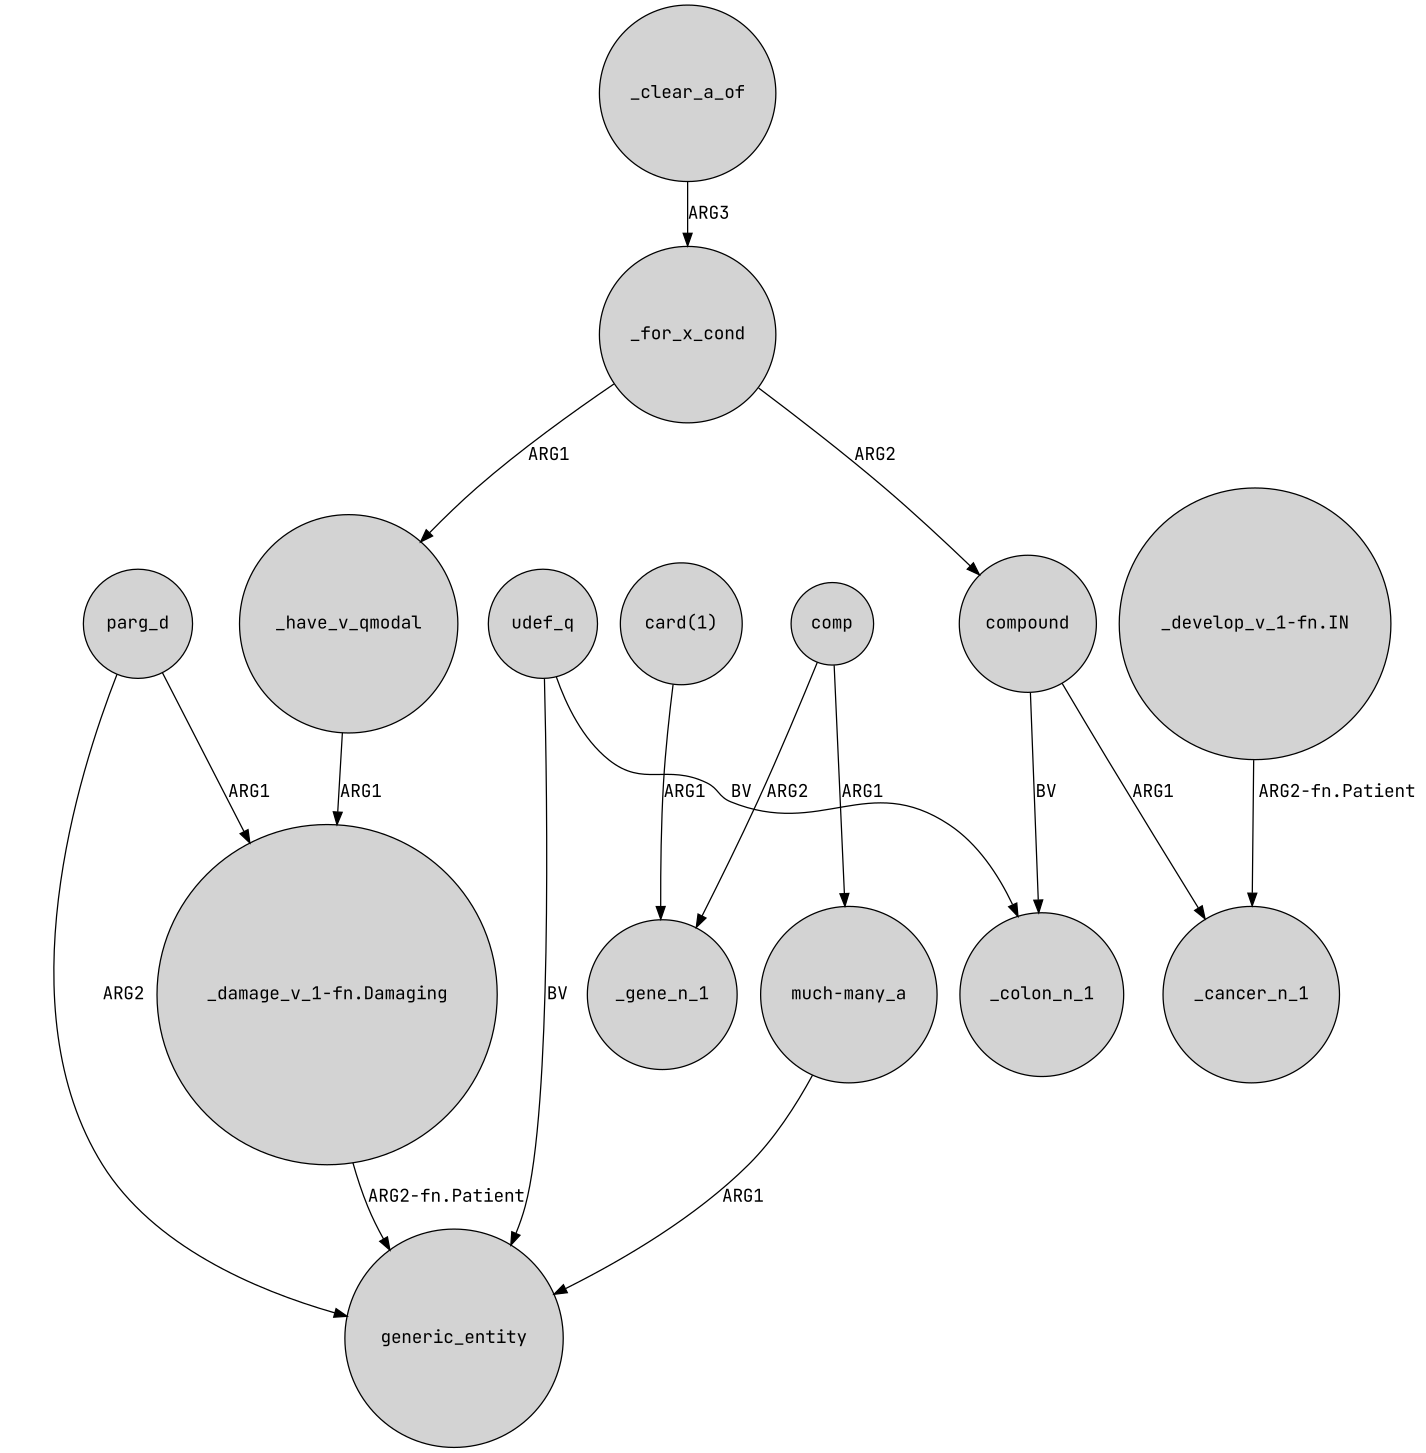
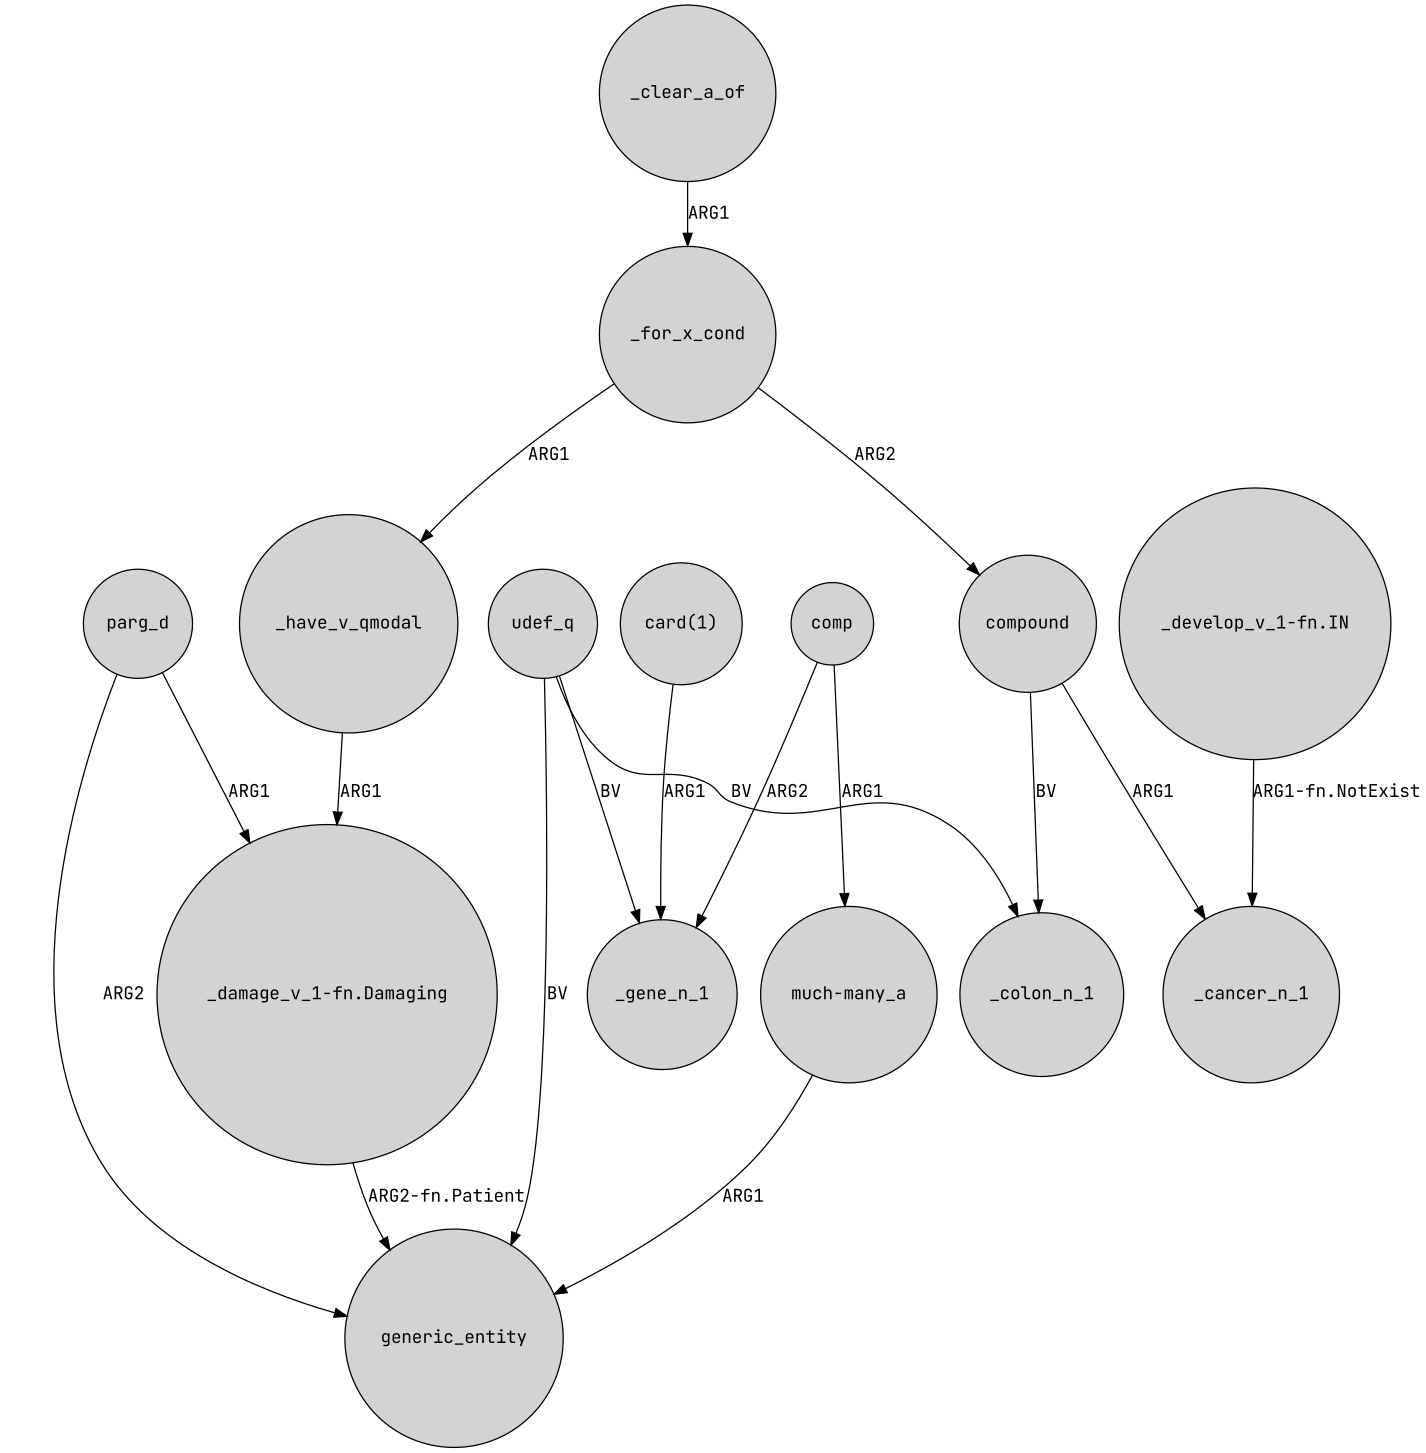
(709, 214) -> (709, 214)
(1337, 792) -> (1337, 792)
none -> (597, 793)
